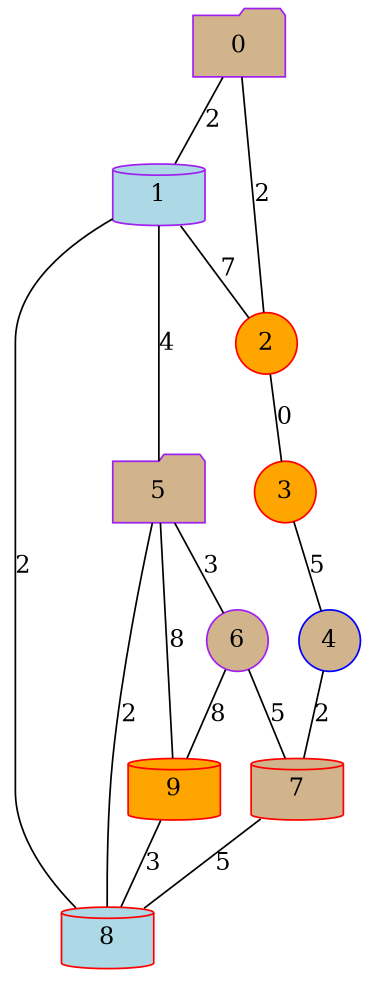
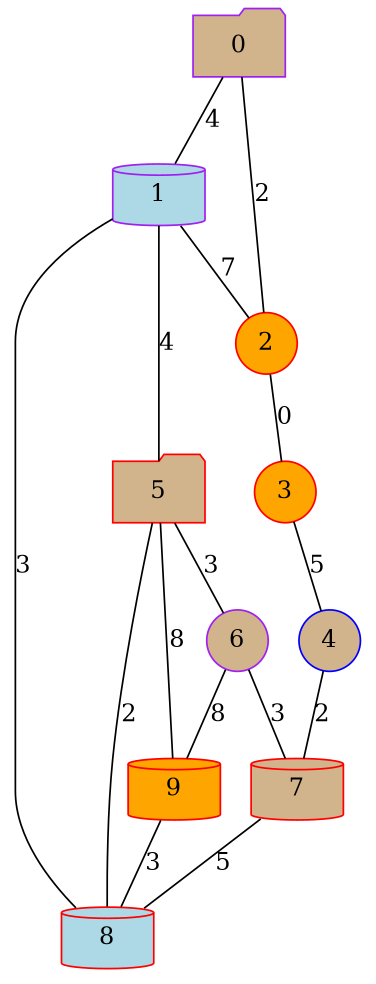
(214, 120) -> (214, 120)
(159, 492) -> (159, 492)
(24, 566) -> (24, 566)
(278, 715) -> (278, 715)
